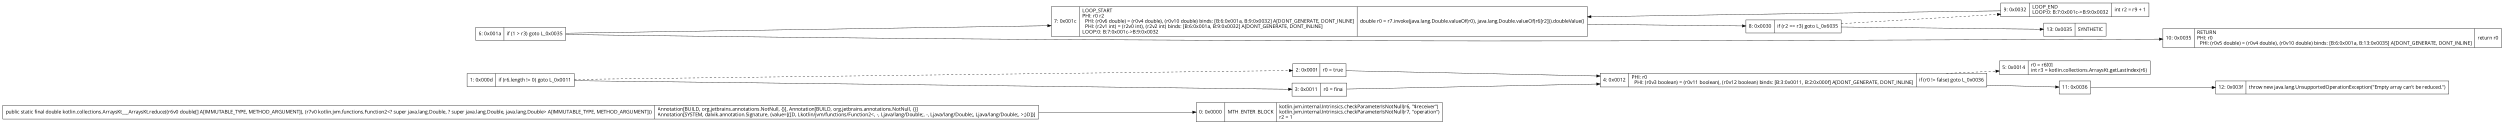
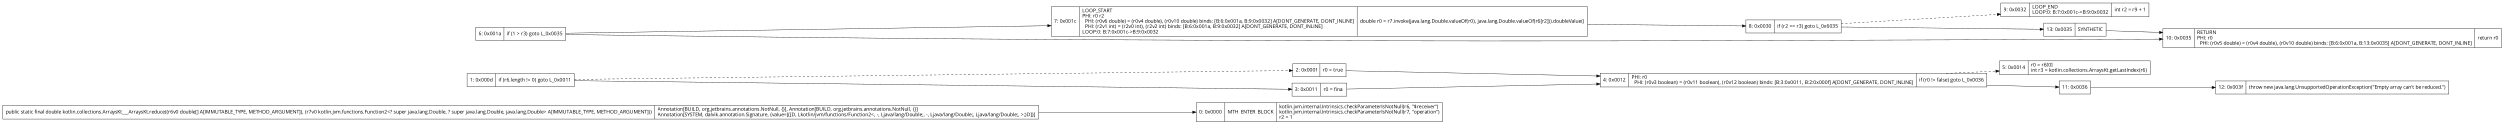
(1796, 14) -> none
none -> (2133, 32)
